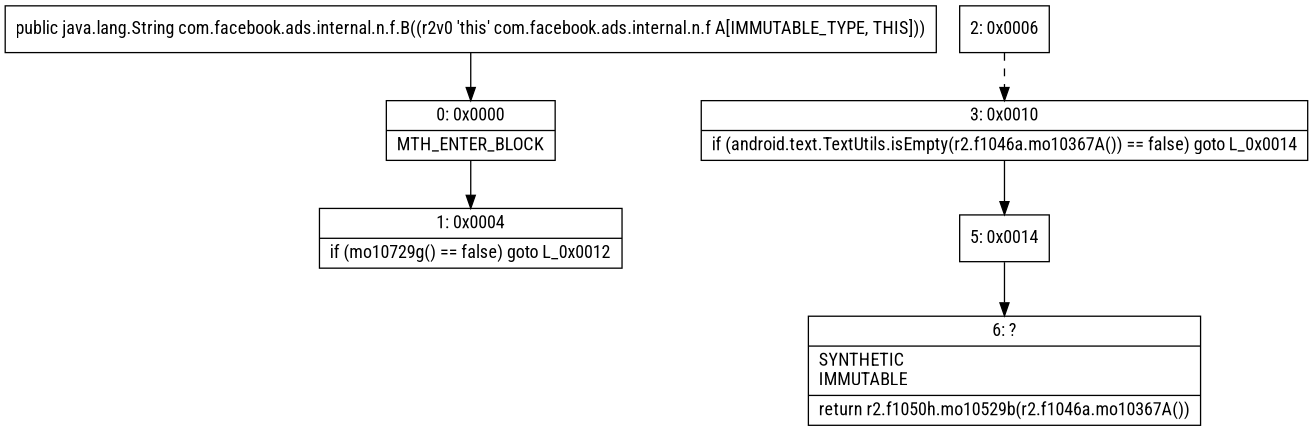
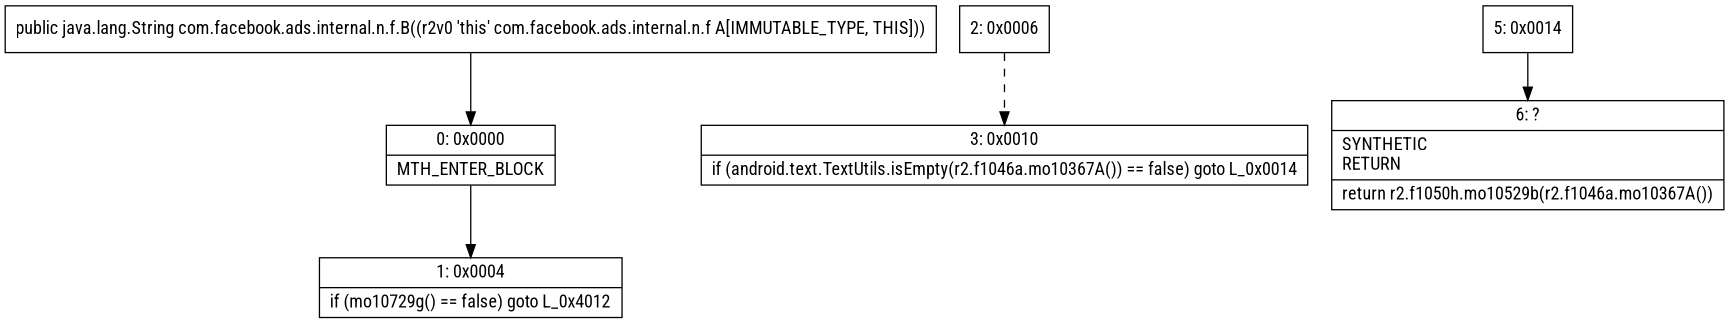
(1004, 181) -> none
(471, 253) -> (471, 302)
(864, 380) -> (1372, 164)
